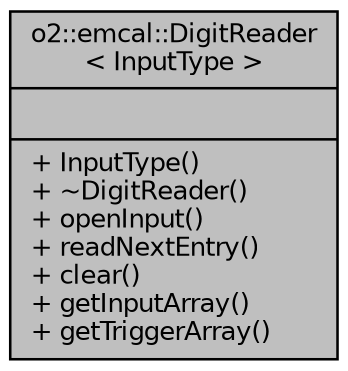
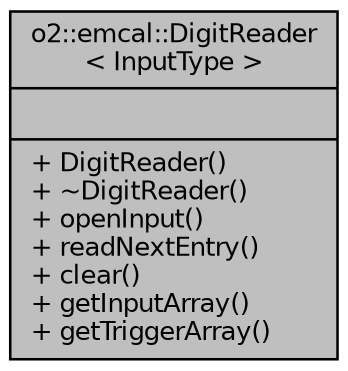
(116, 164) -> (129, 164)
